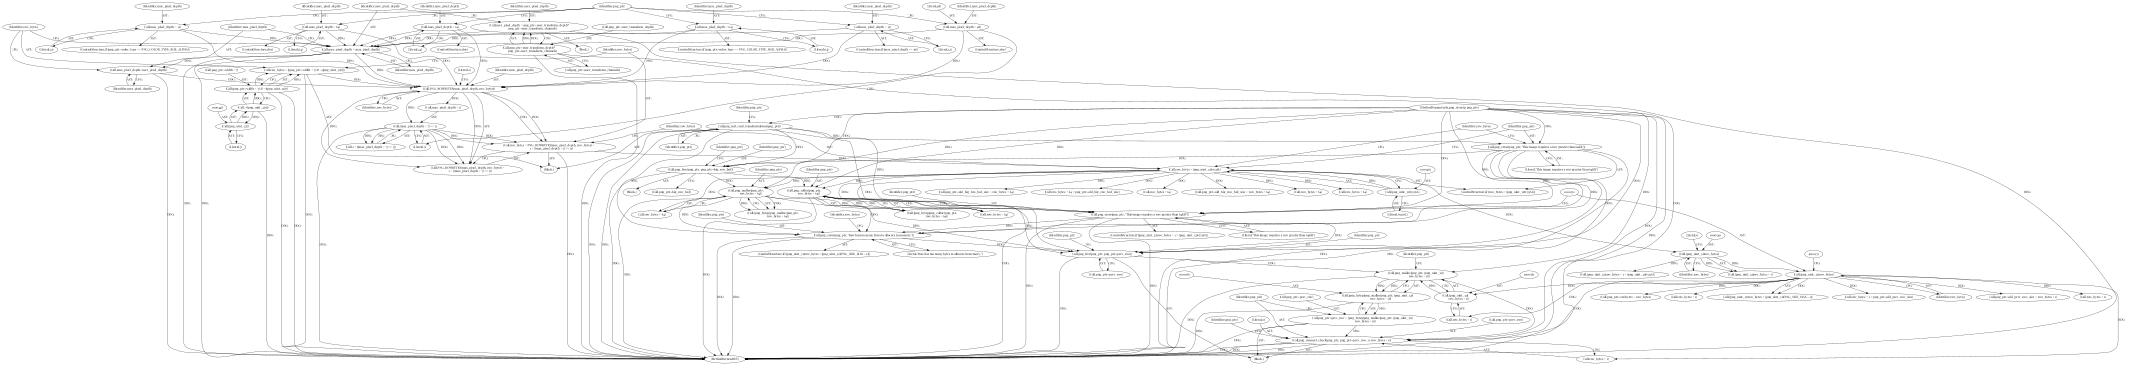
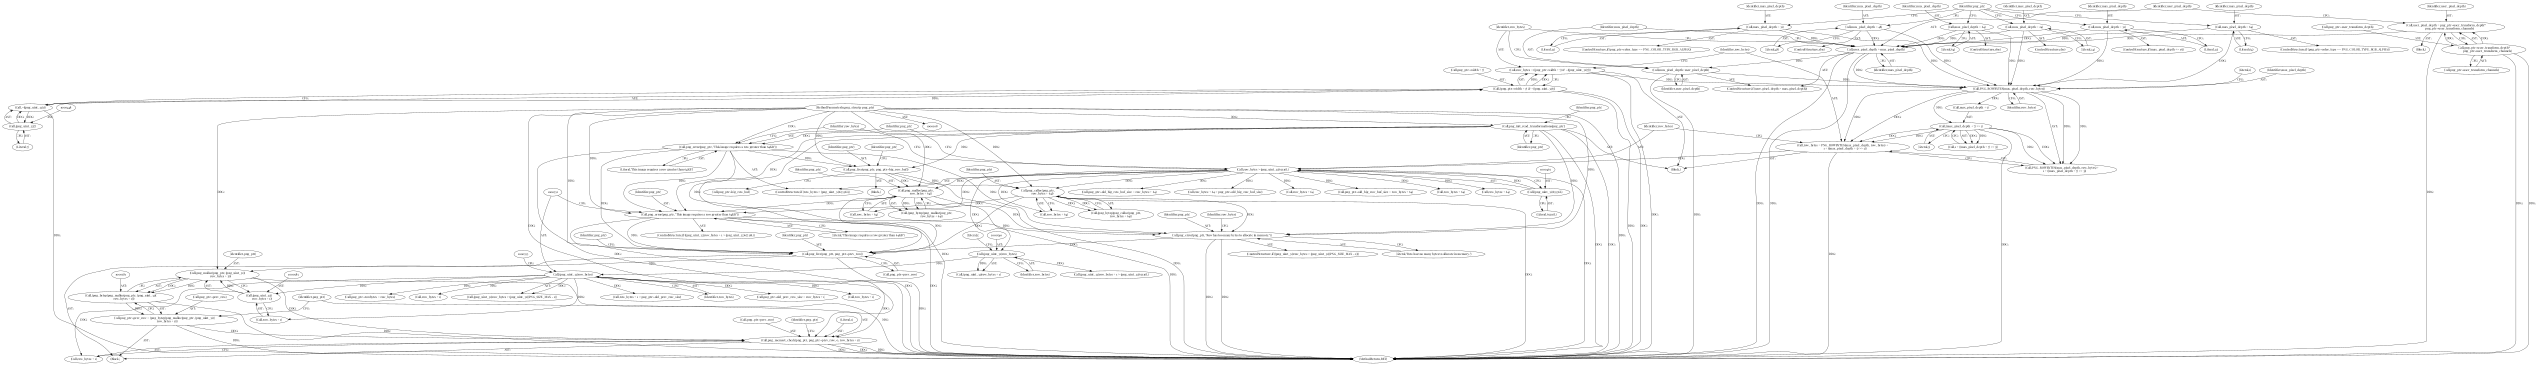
none -> (1767, 89)
(749, 101) -> (1819, 40)
none -> (932, 126)
